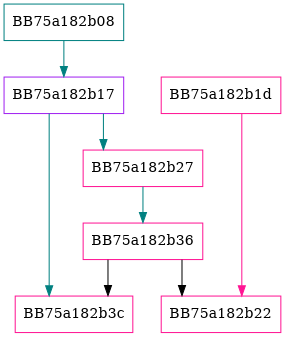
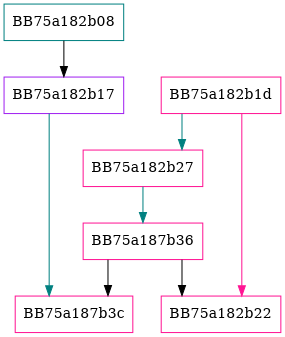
(64, 54) -> (64, 54)
(103, 127) -> (182, 127)
(143, 241) -> (143, 241)
(74, 314) -> (74, 314)
